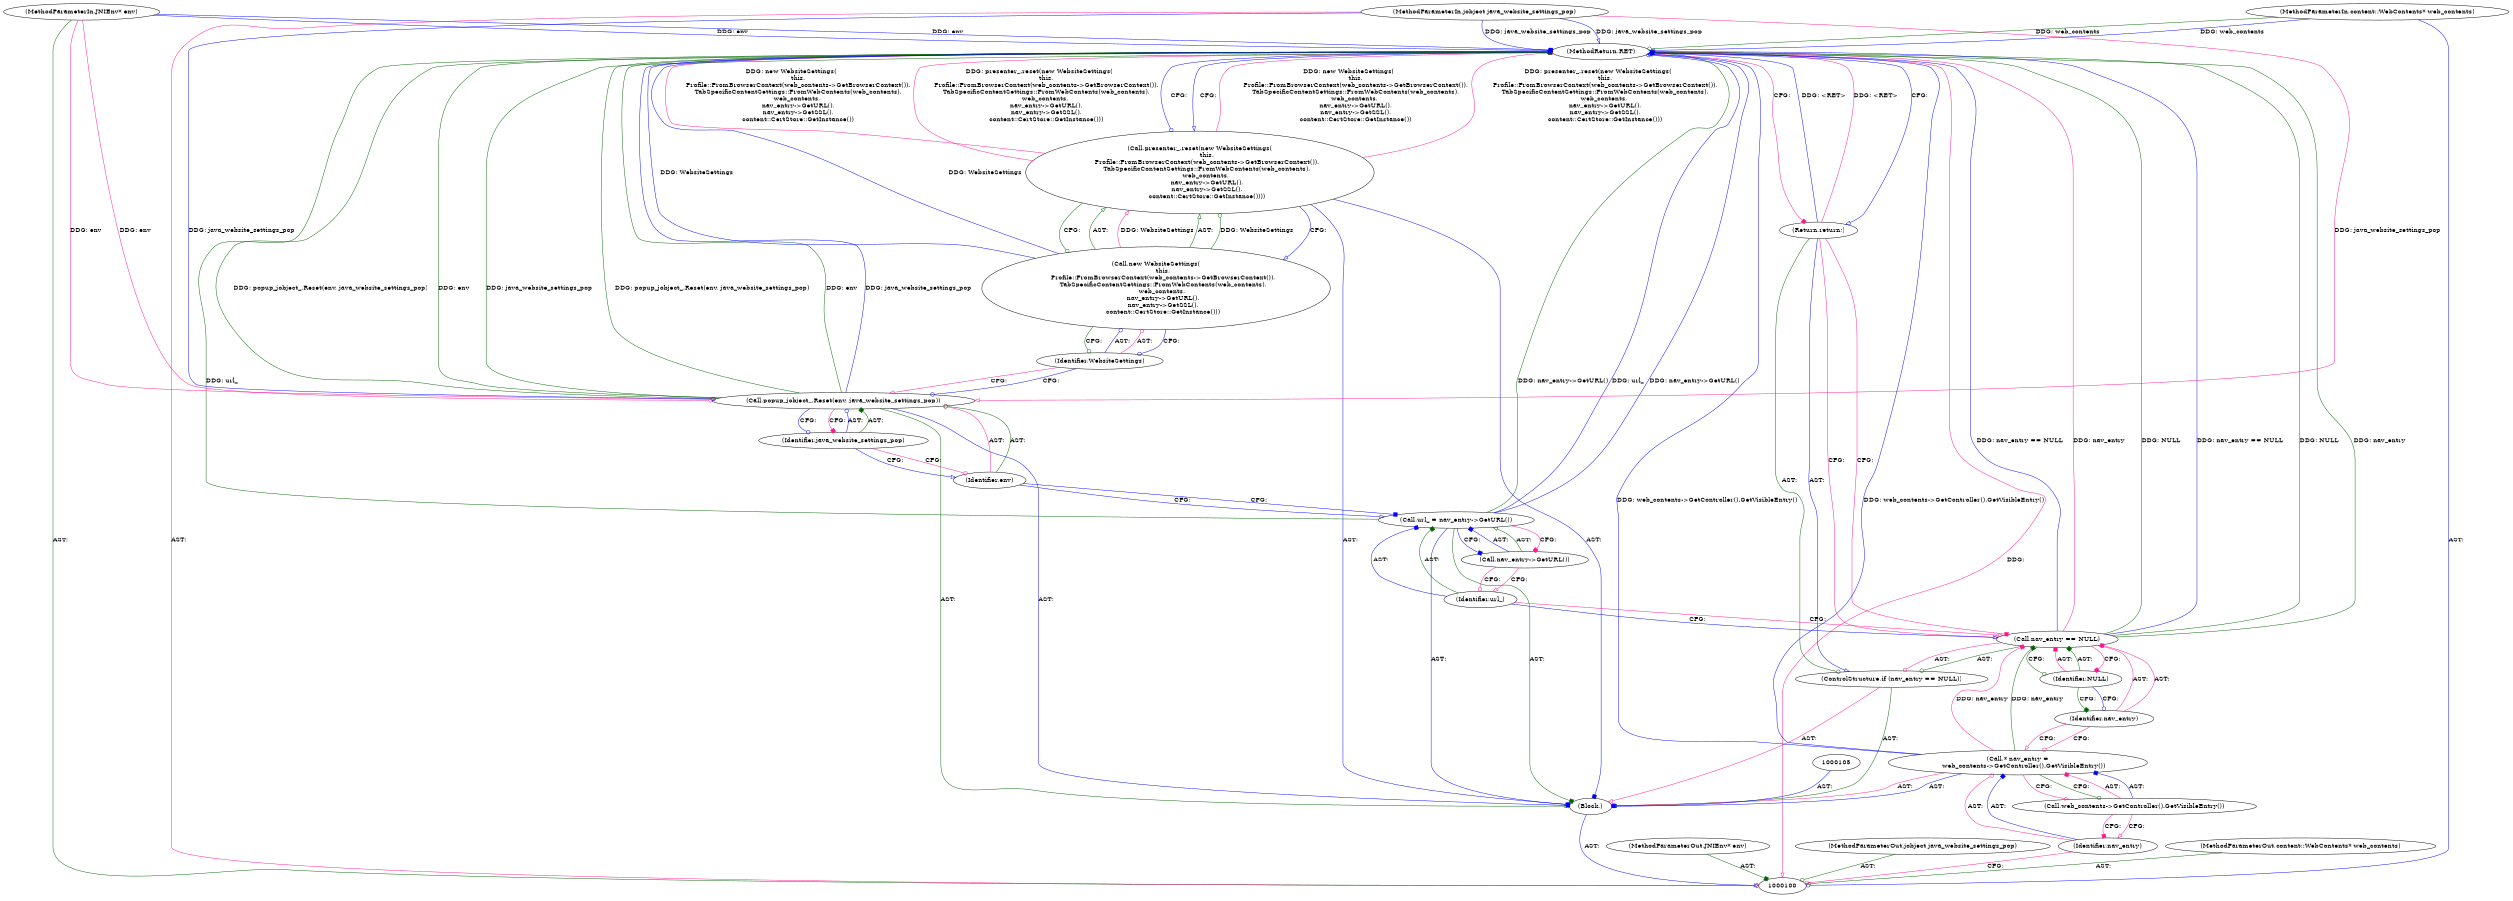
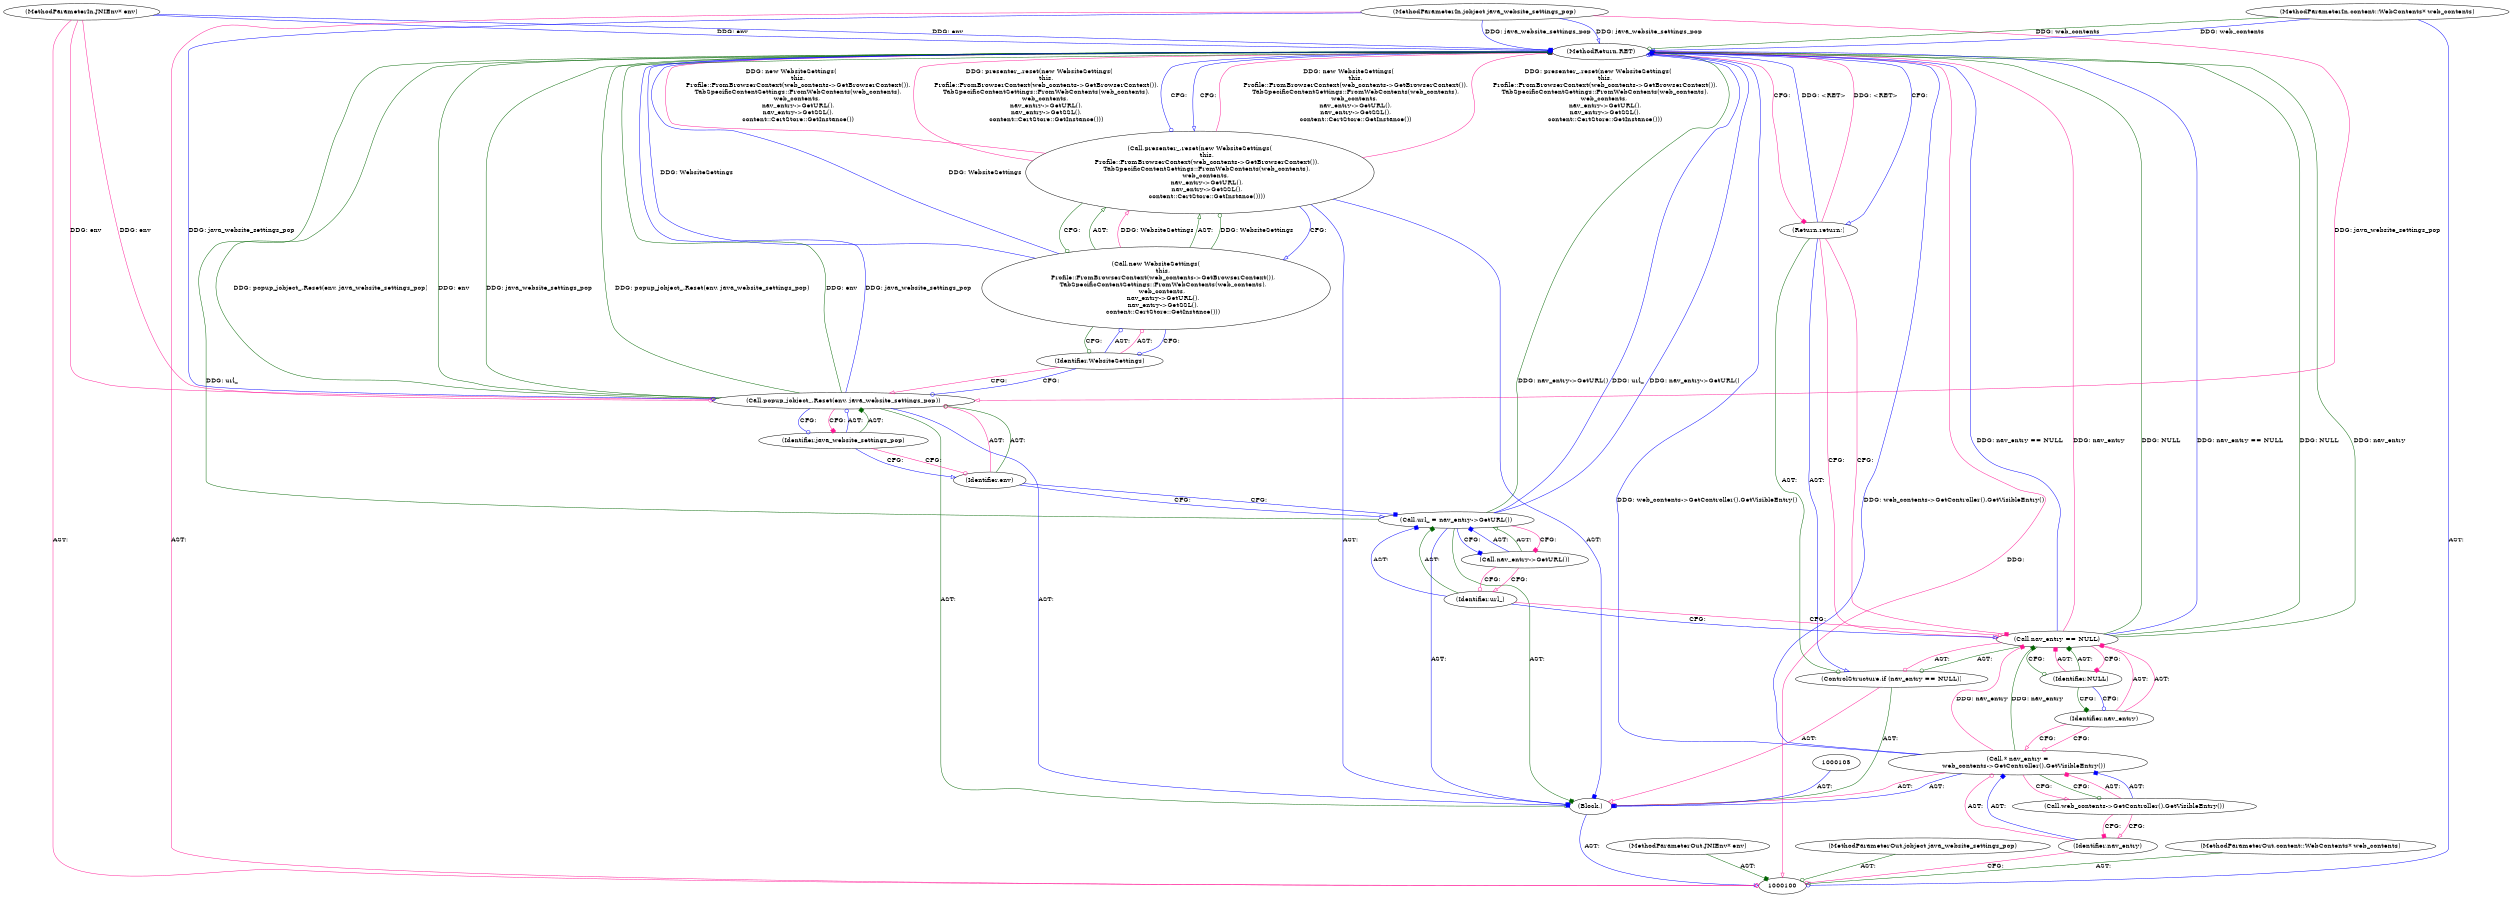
(482, 876) -> (482, 876)
